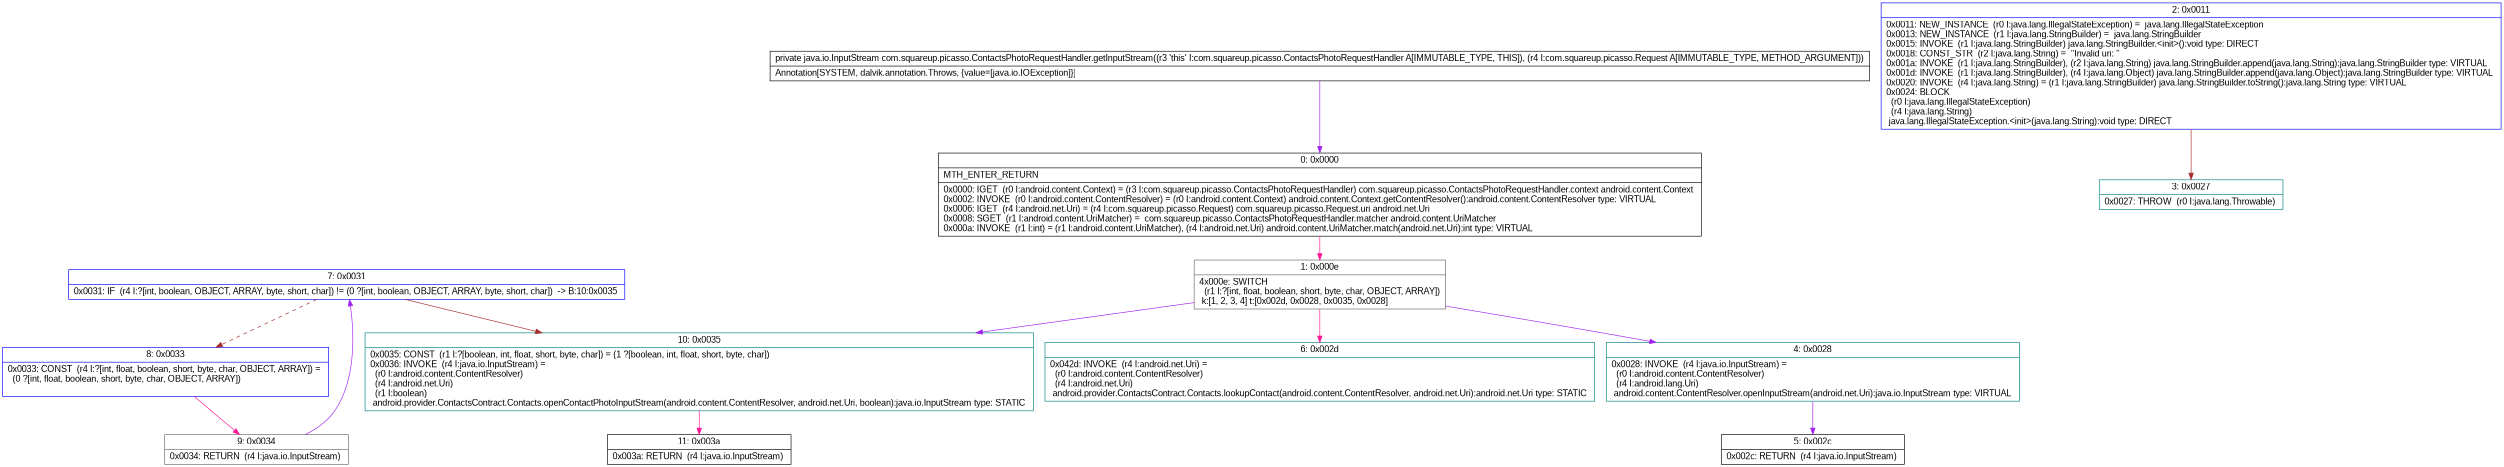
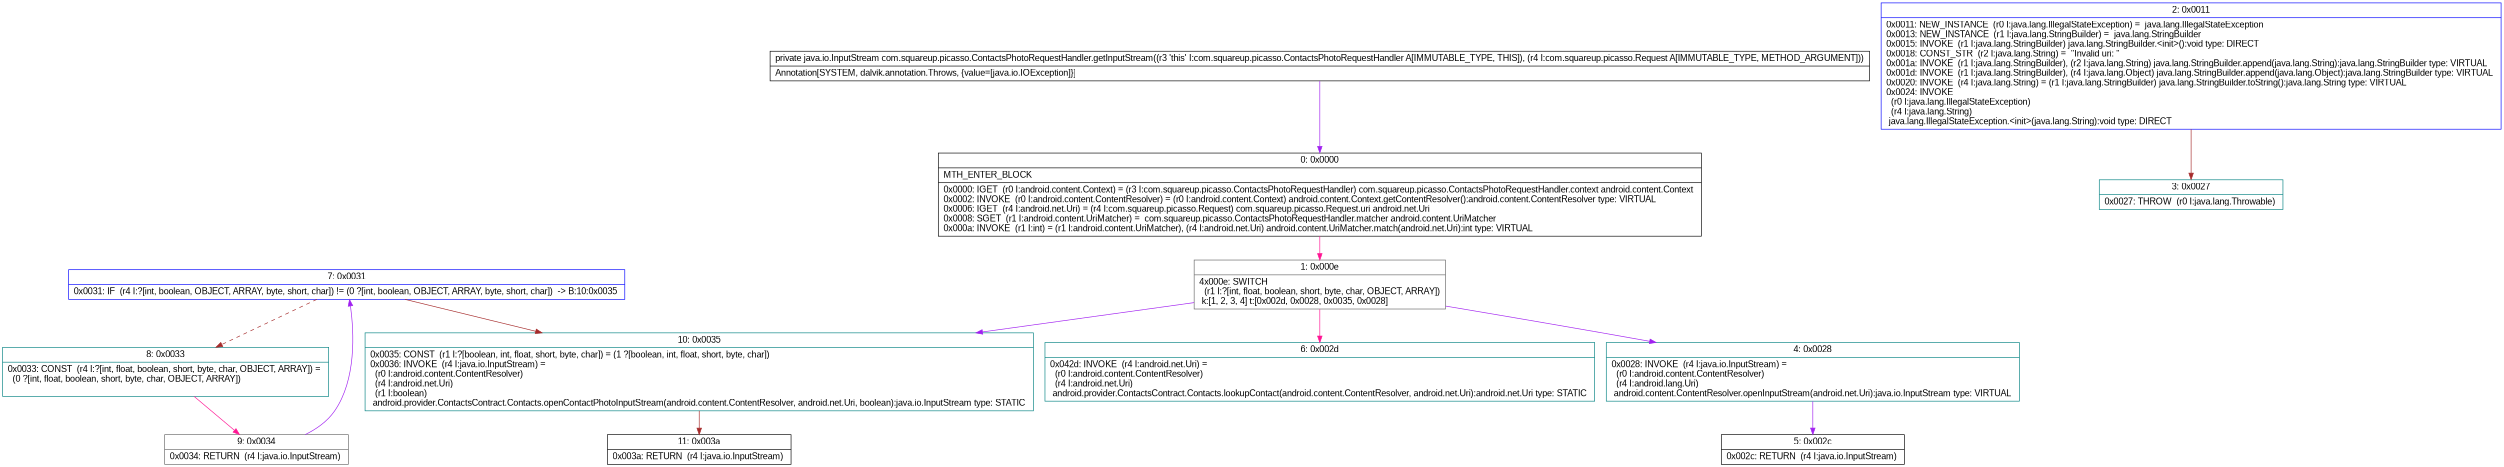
(1920, 92) -> (1922, 92)
(991, 175) -> (988, 175)
(166, 372) -> (166, 372)
(699, 419) -> (699, 419)
